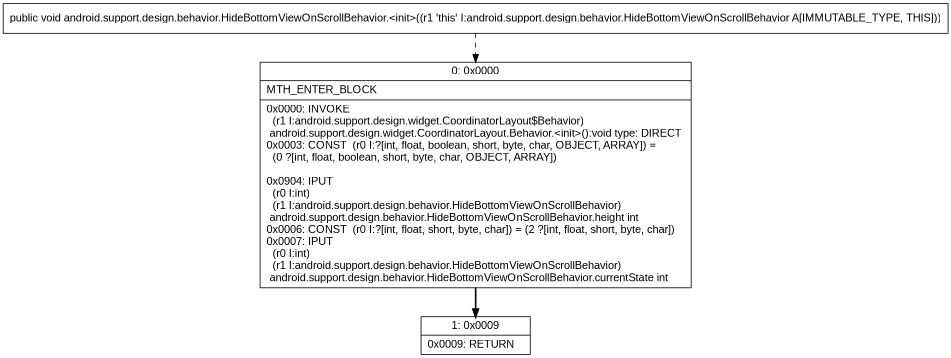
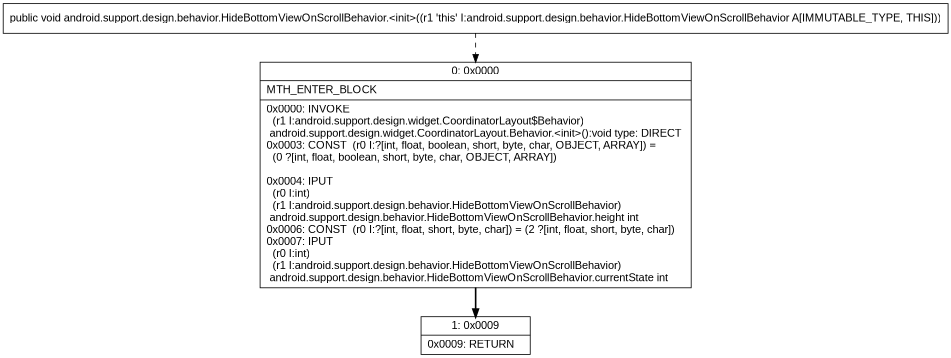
(303, 181) -> (303, 181)
